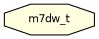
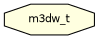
(49, 20) -> (49, 20)
